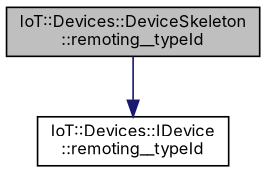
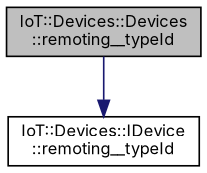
(133, 32) -> (104, 32)
